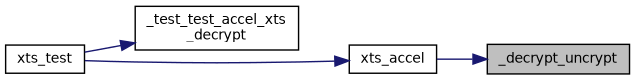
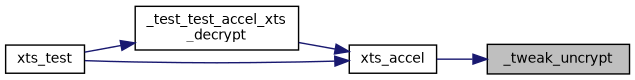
none -> (317, 46)
(558, 59) -> (558, 59)
